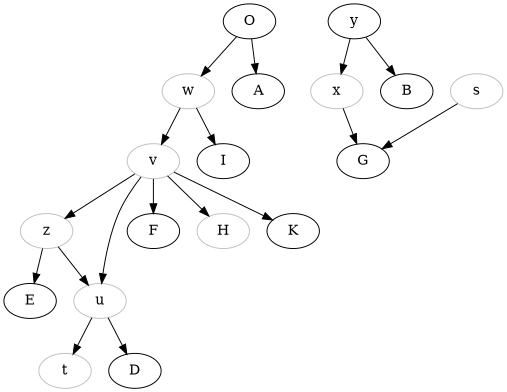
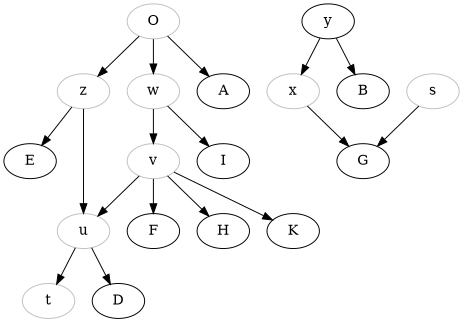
(250, 21) -> (153, 21)
(104, 194) -> (122, 53)
(223, 231) -> (223, 231)
